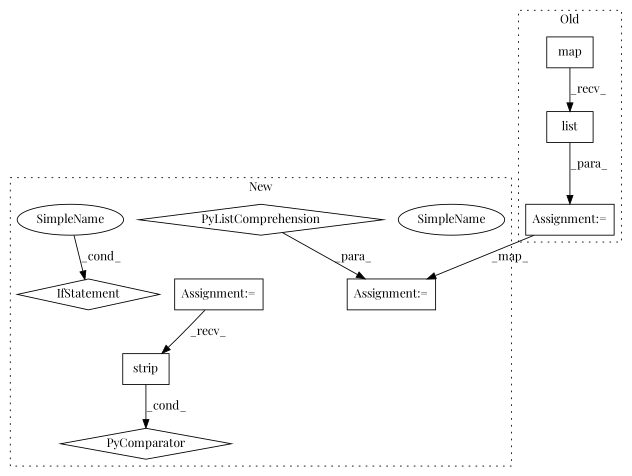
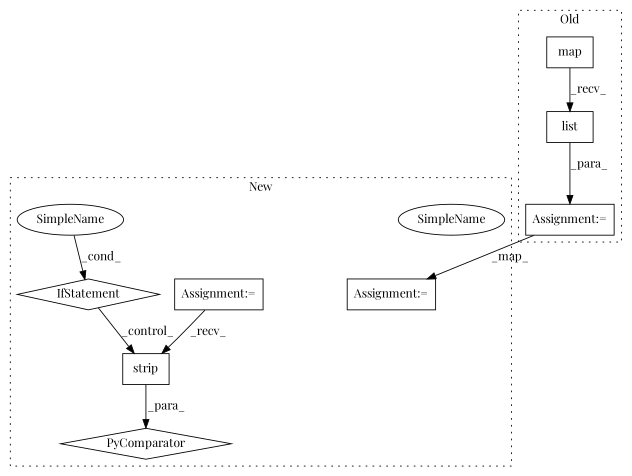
(261, 220) -> none
none -> (114, 327)
(167, 406) -> (167, 406)
